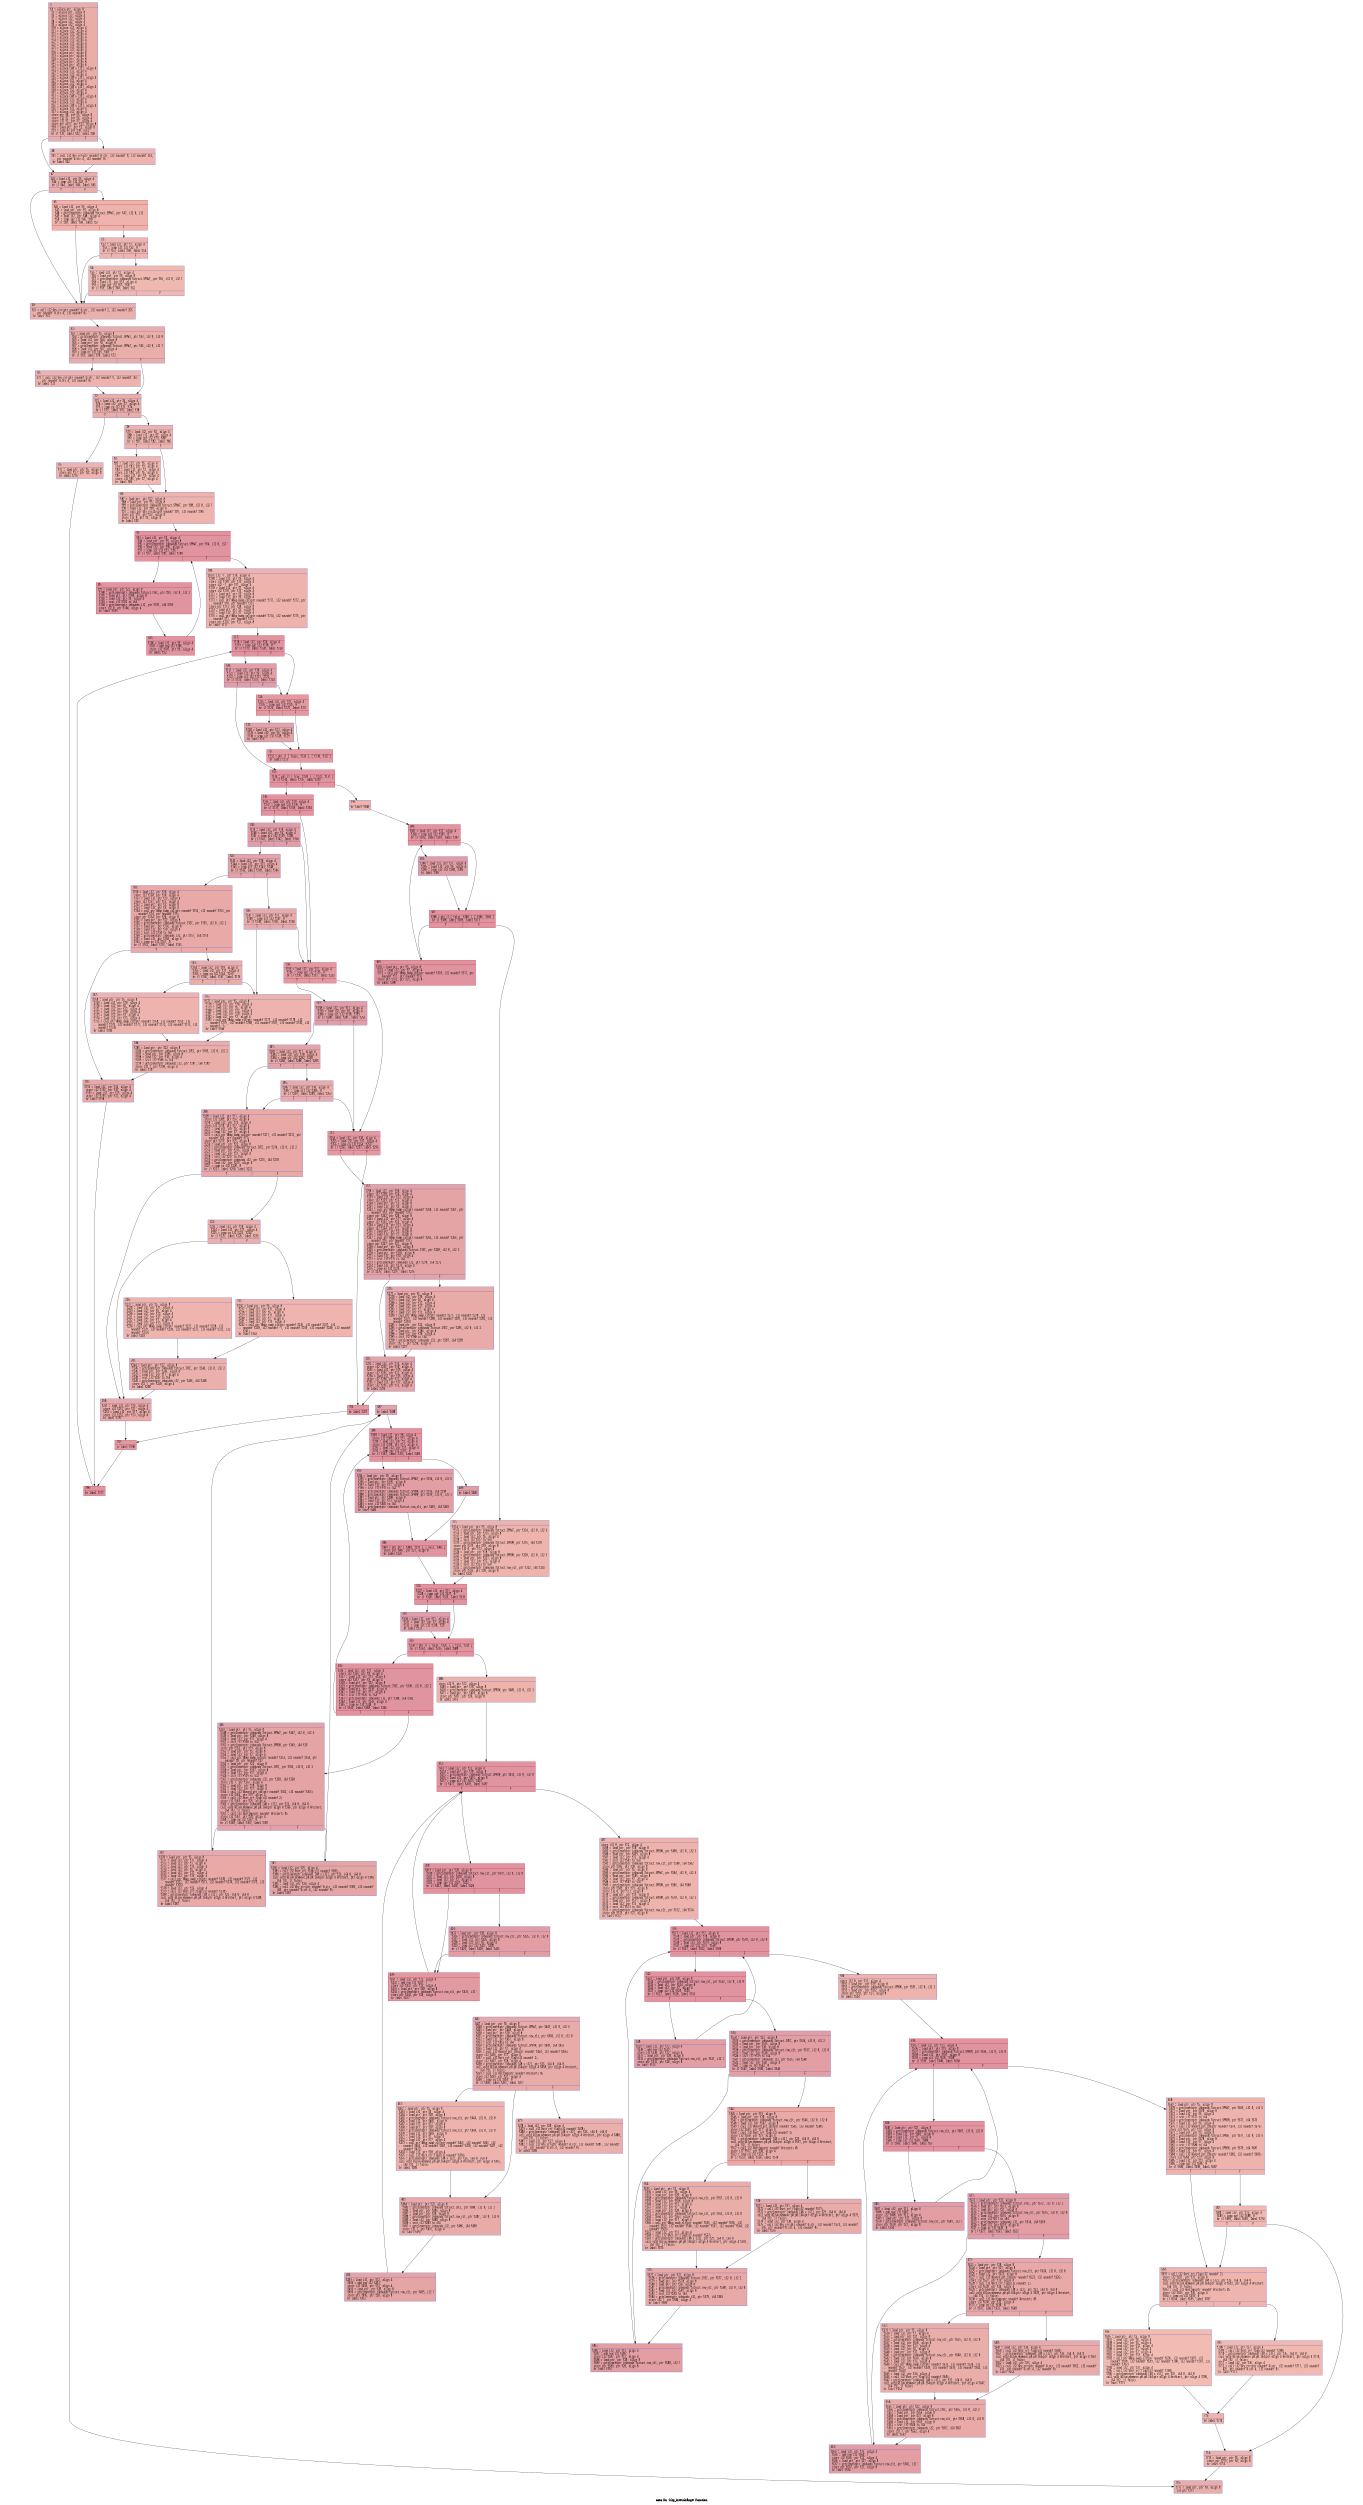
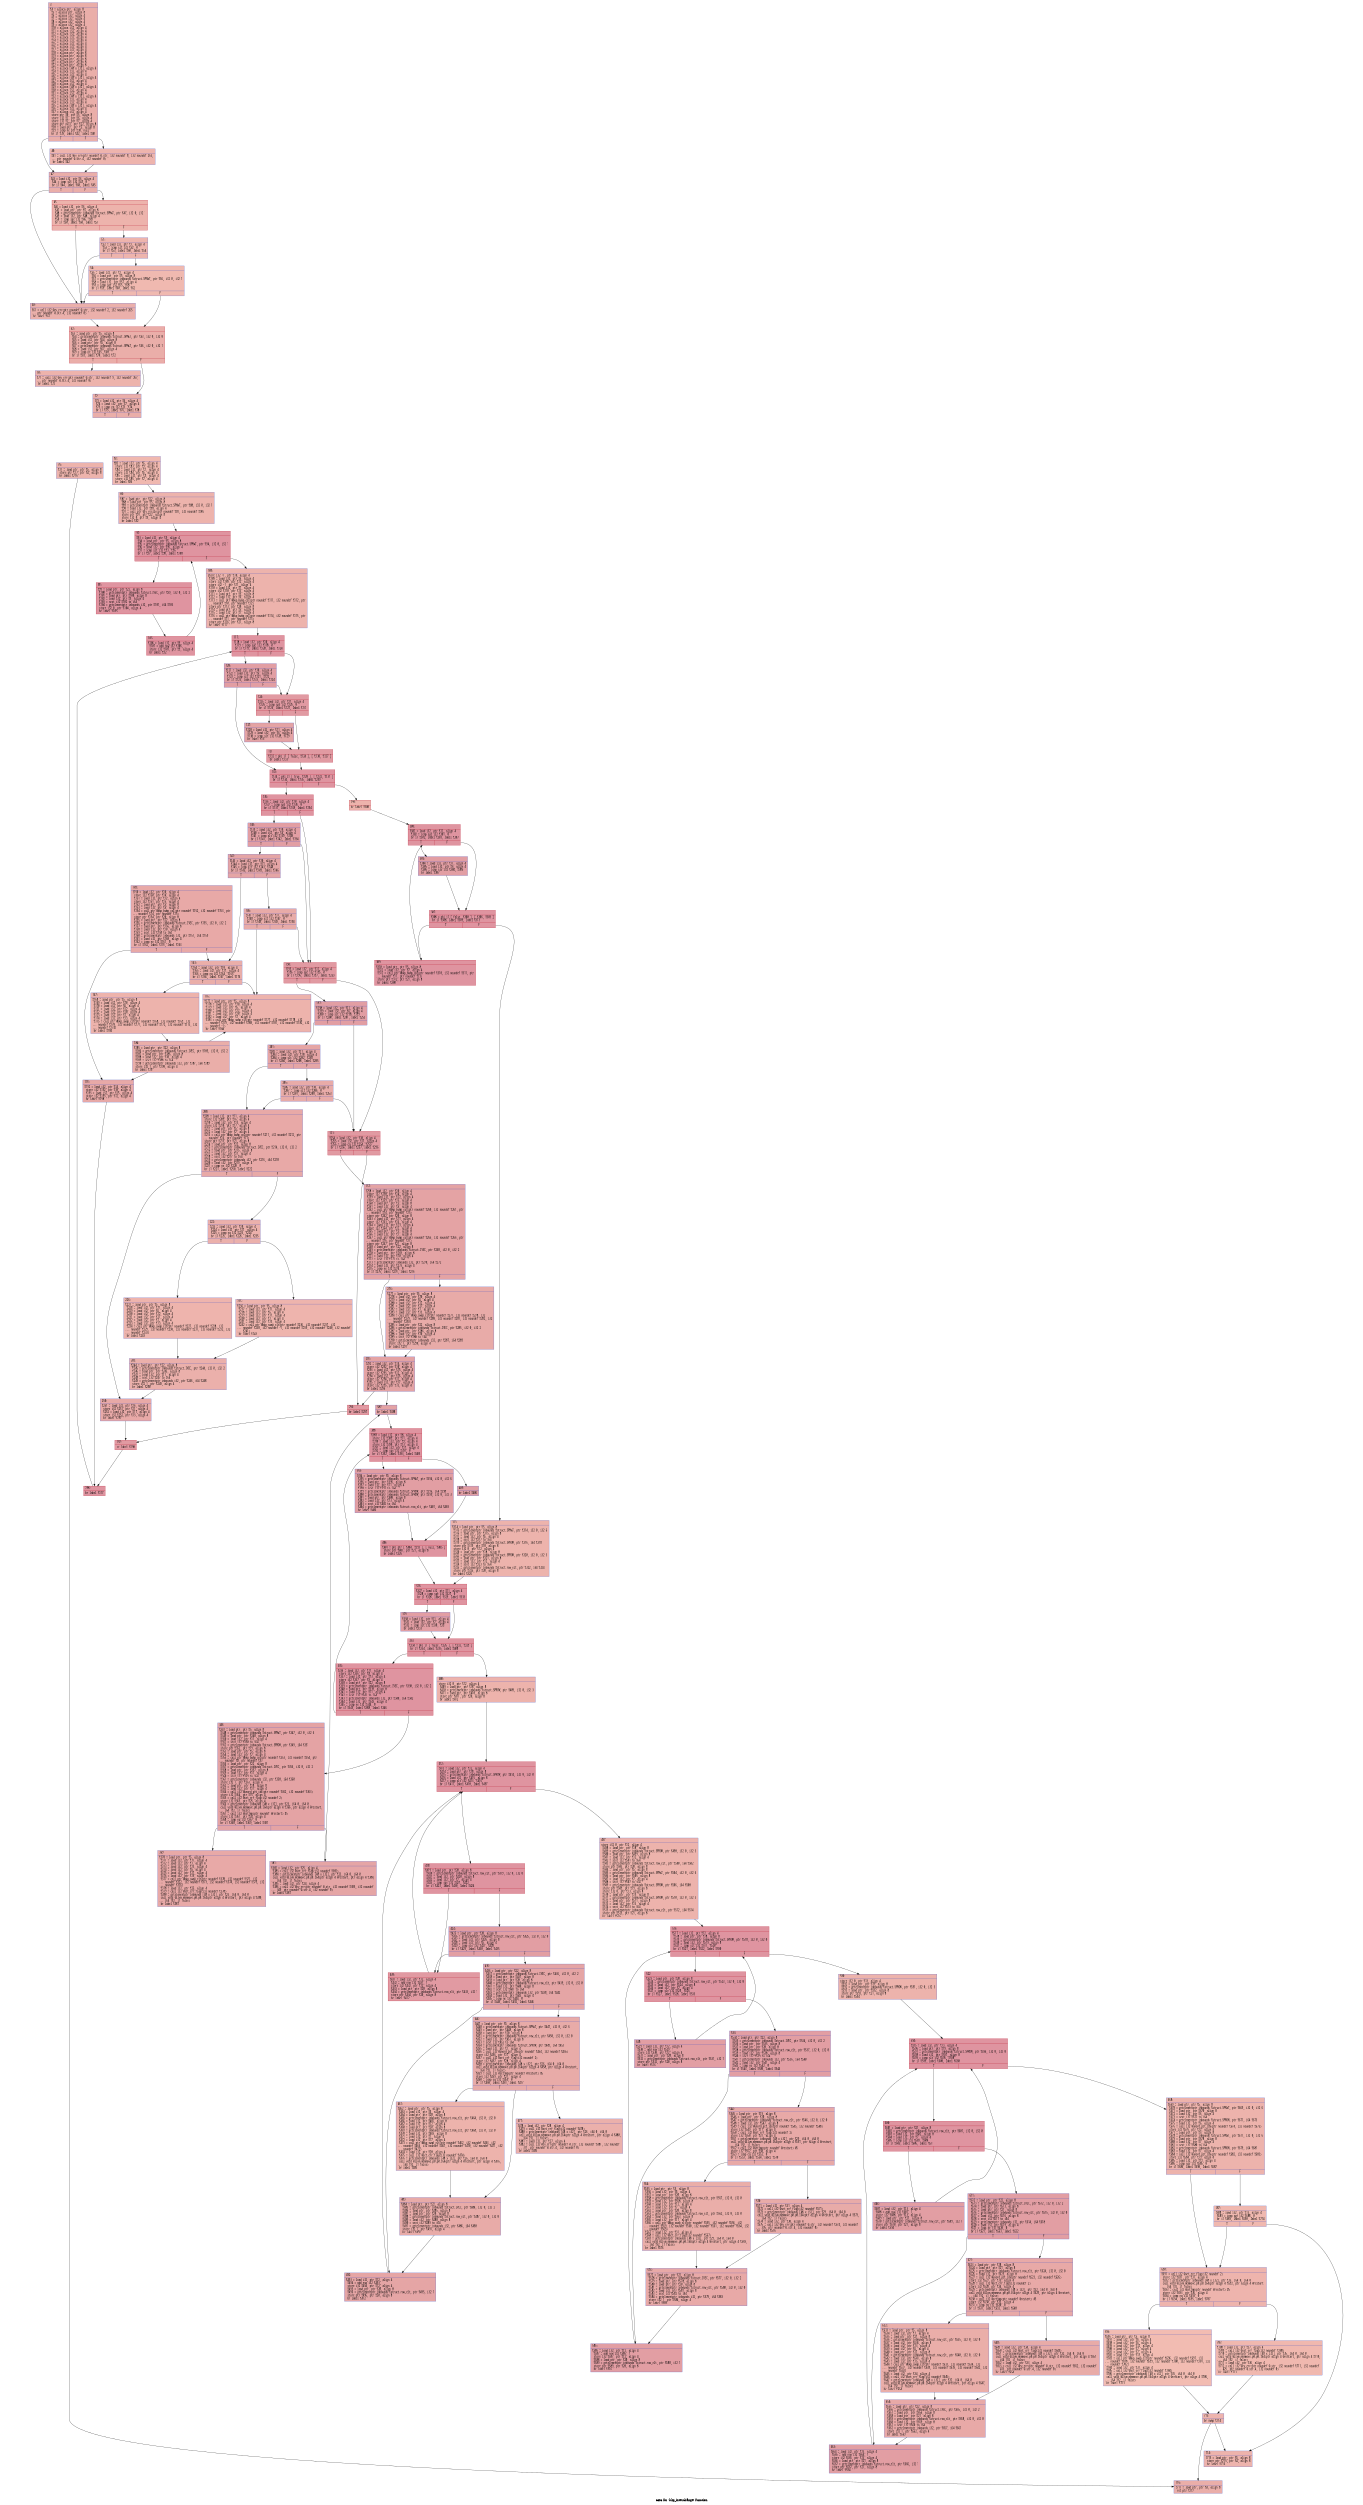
none -> (156, 312)
(117, 345) -> (117, 345)
(99, 390) -> none
(149, 437) -> none
(99, 441) -> none
(360, 805) -> (360, 805)
(216, 878) -> (240, 920)
(216, 1036) -> (217, 1037)
(121, 1291) -> (183, 1262)
(212, 1571) -> (387, 1397)
none -> (534, 1987)
(781, 2136) -> (781, 2136)
(1213, 2421) -> (1213, 2421)
(1213, 2473) -> (1201, 2450)
